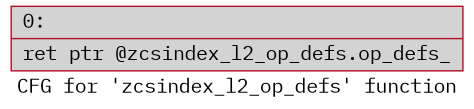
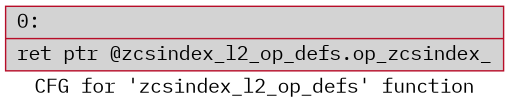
(237, 54) -> (255, 54)
